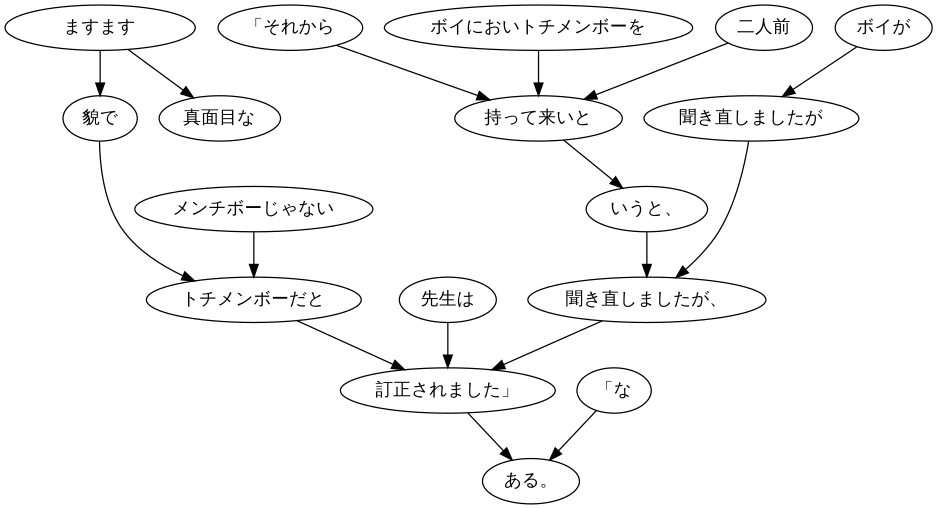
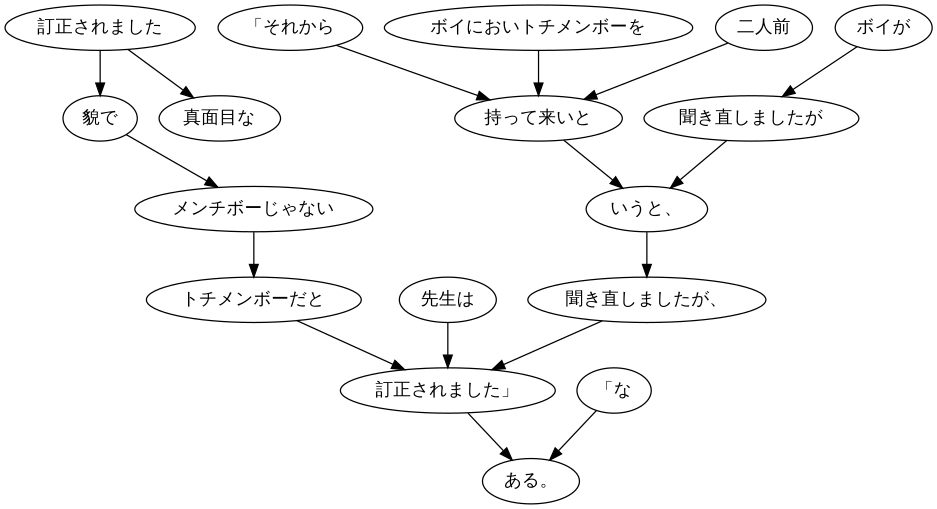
(100, 28) -> (100, 28)
(729, 211) -> (703, 160)
(118, 223) -> (167, 158)
